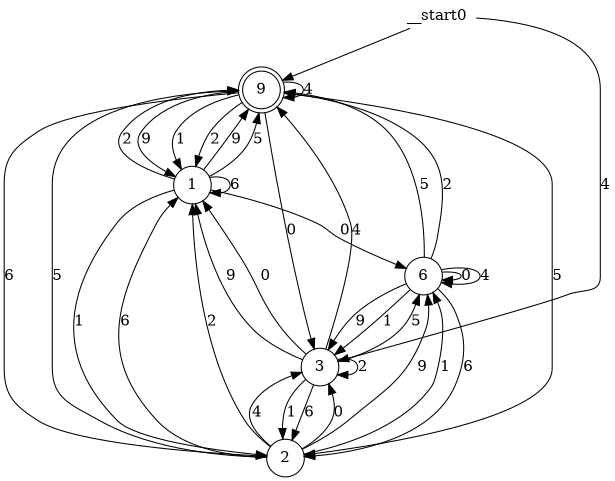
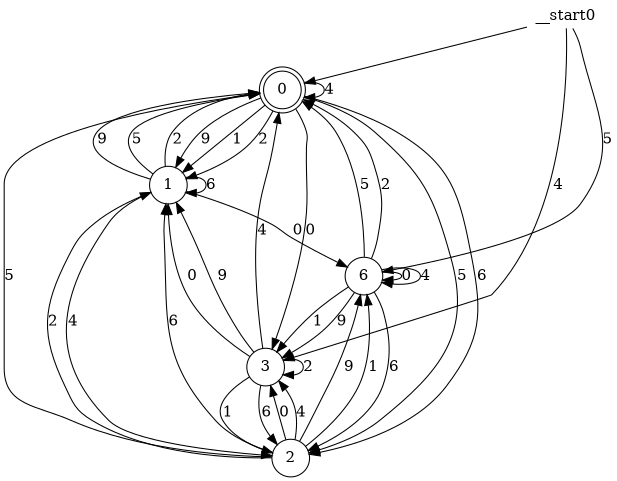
(261, 90) -> (282, 90)
(79, 322) -> (73, 322)
(386, 341) -> (574, 209)
